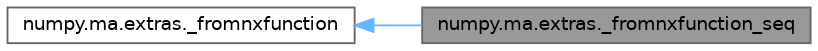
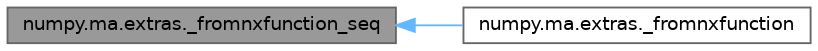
(398, 25) -> (439, 25)
